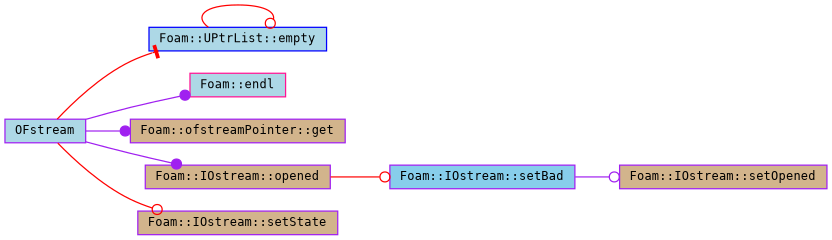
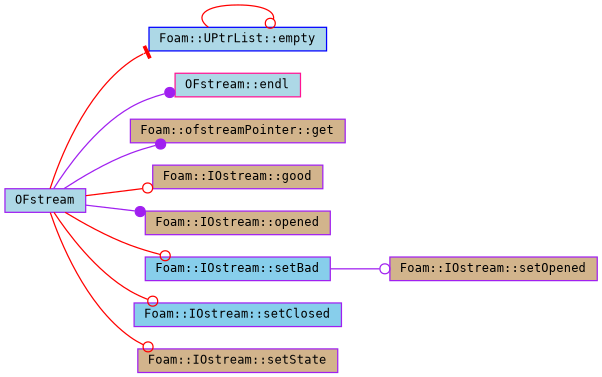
(238, 85) -> (238, 85)
none -> (238, 177)
(355, 177) -> (111, 237)
none -> (238, 315)
